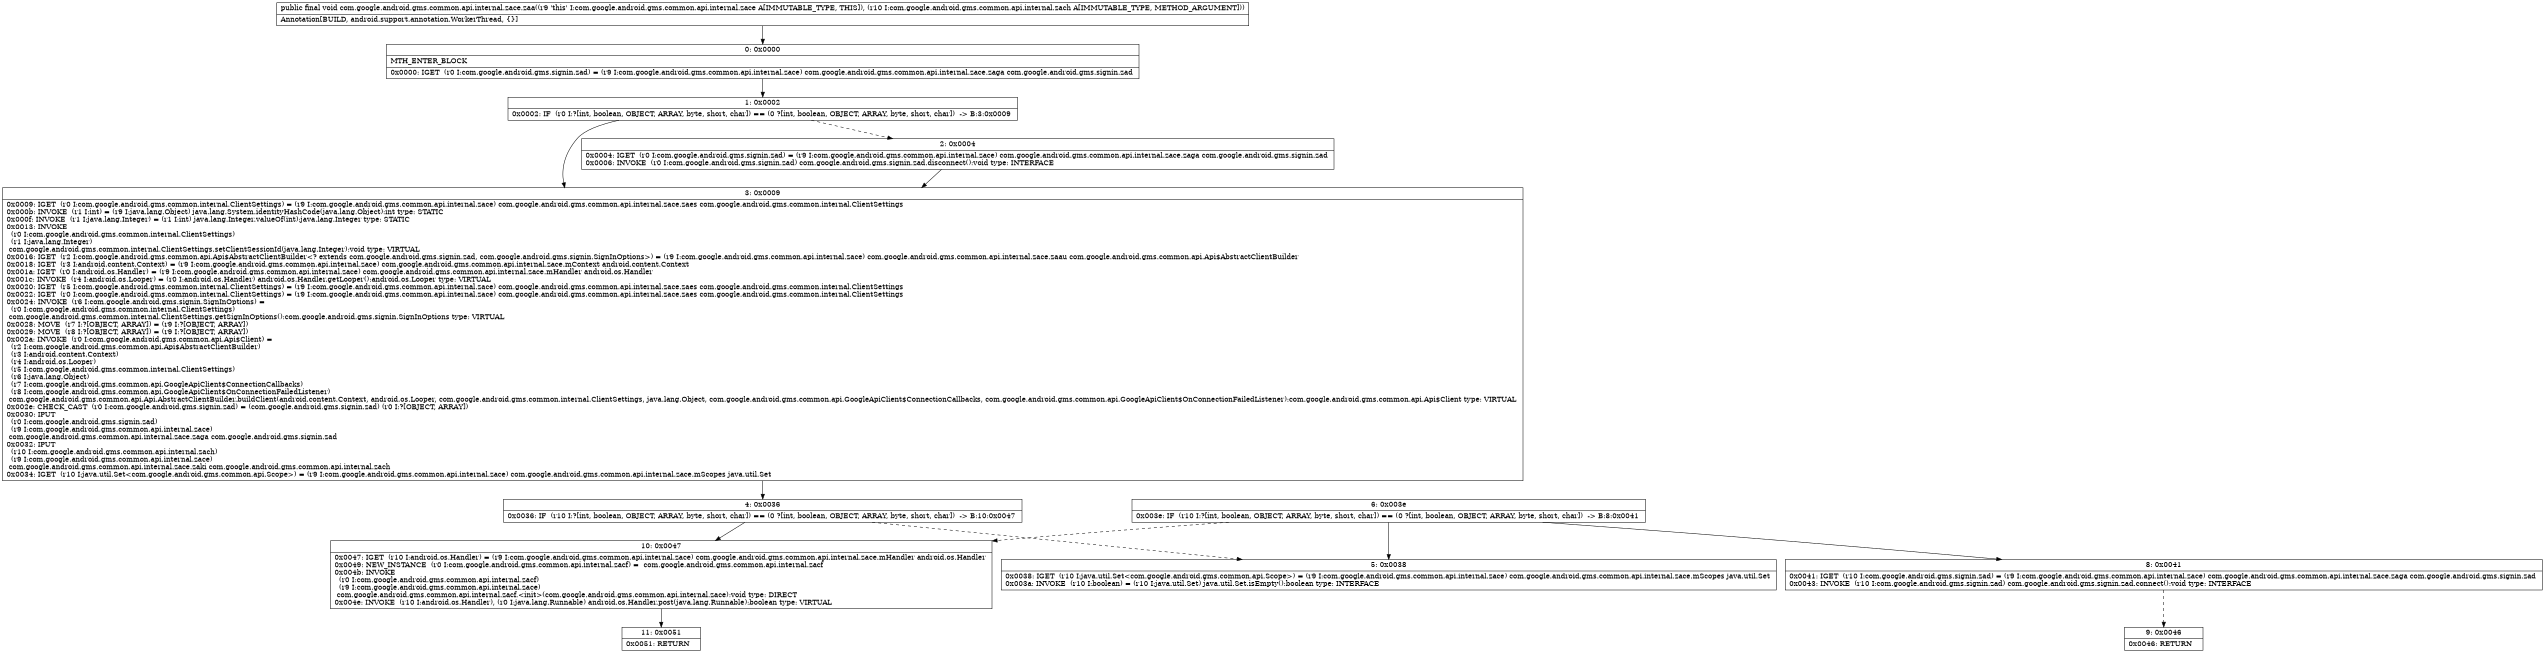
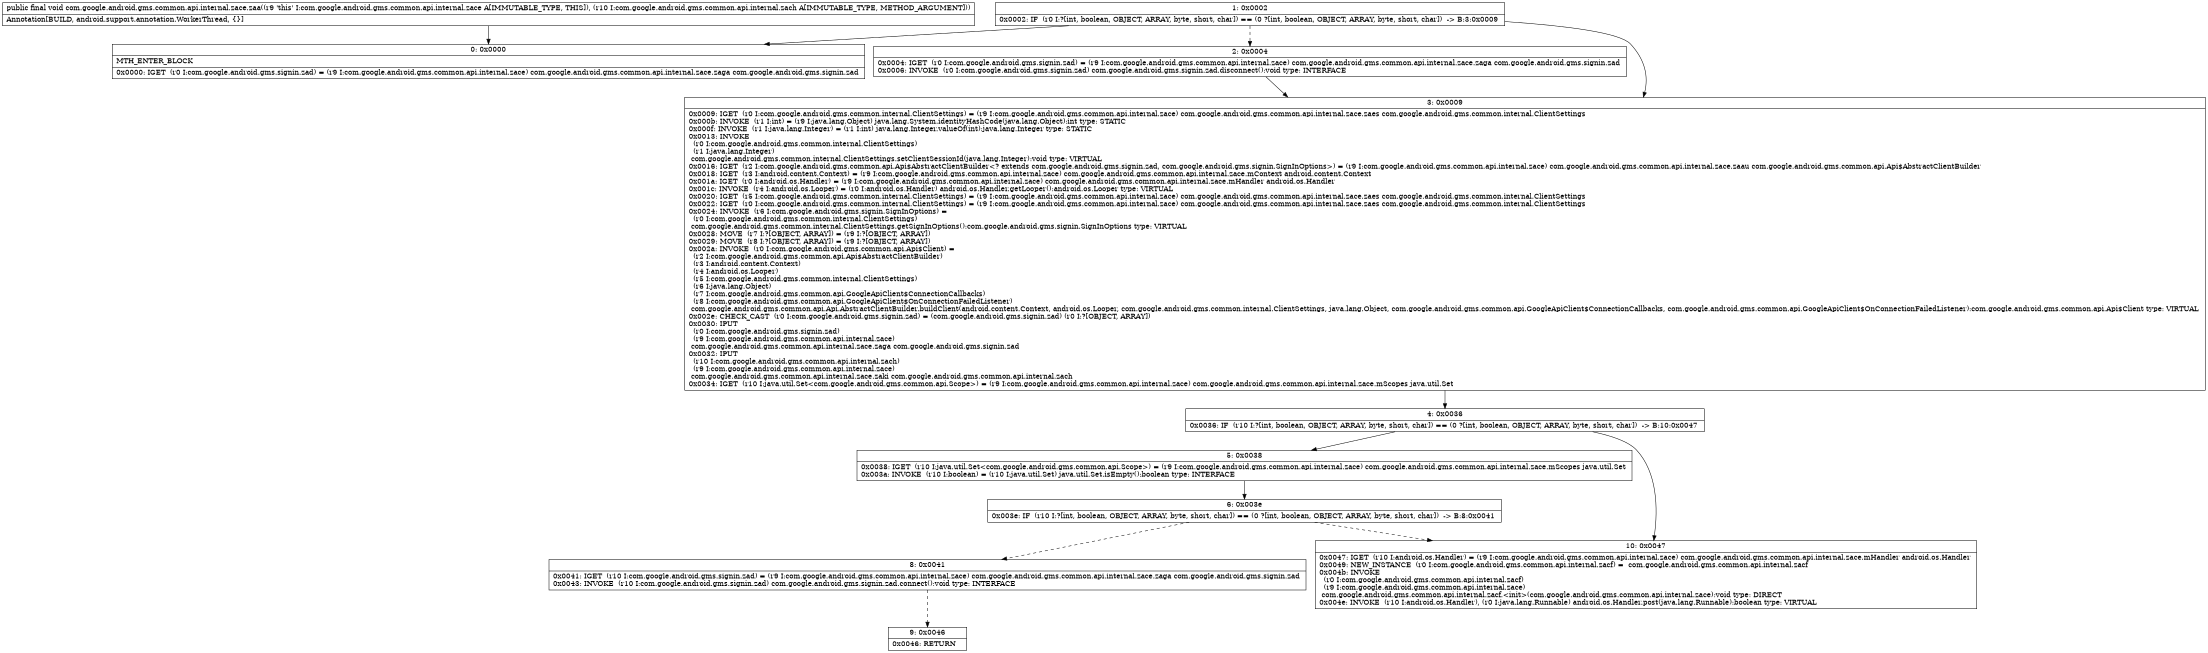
(763, 85) -> (919, 35)
(1389, 538) -> (1244, 488)
(1770, 540) -> (1098, 540)
(1055, 541) -> (1356, 440)
(661, 639) -> none
